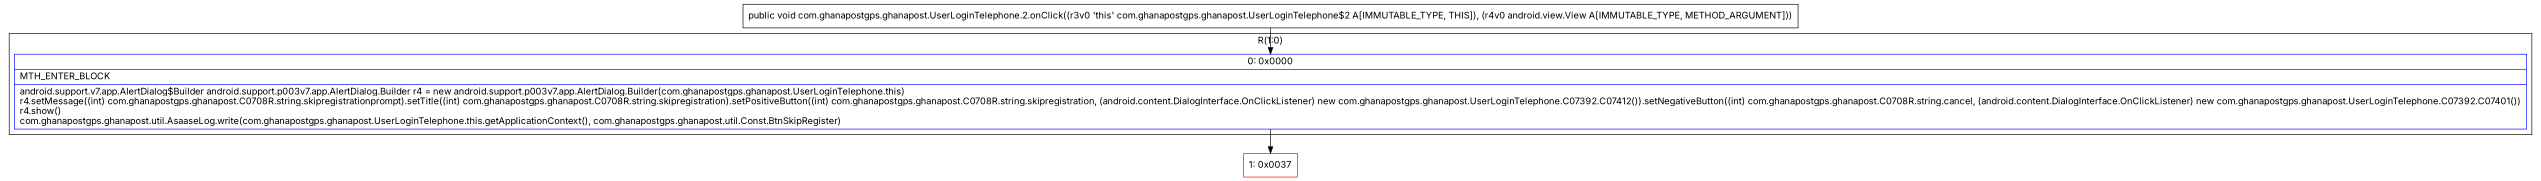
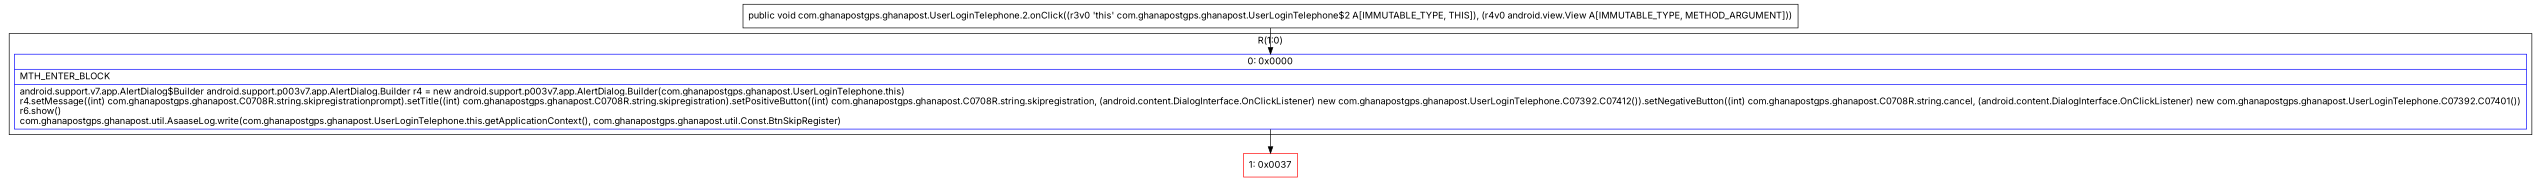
(41, 111) -> (41, 111)
